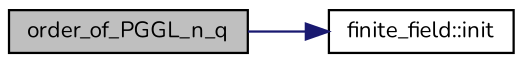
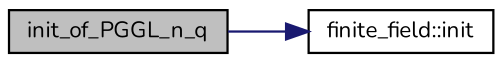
(128, 32) -> (118, 32)
